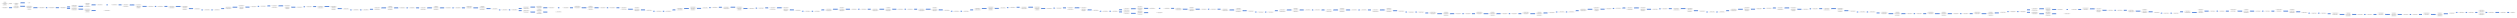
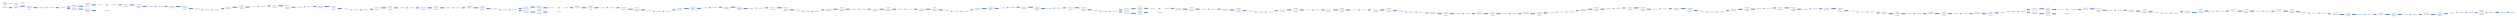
(23, 3) -> (23, 3)
